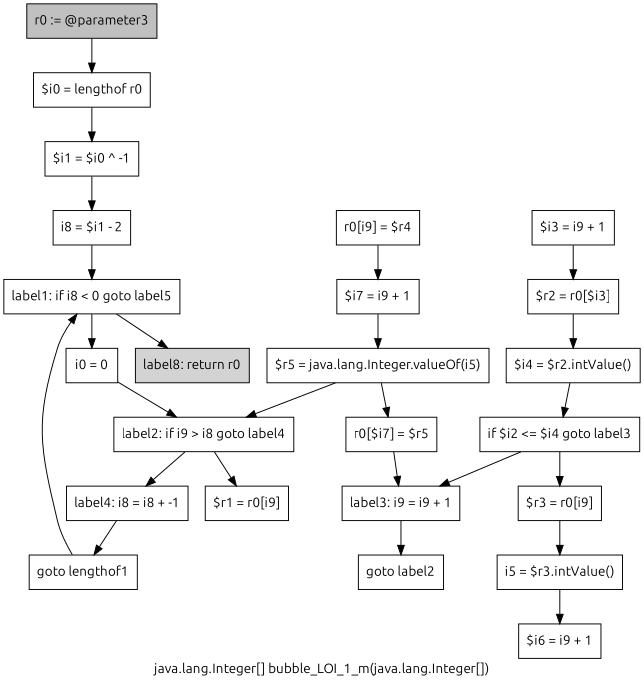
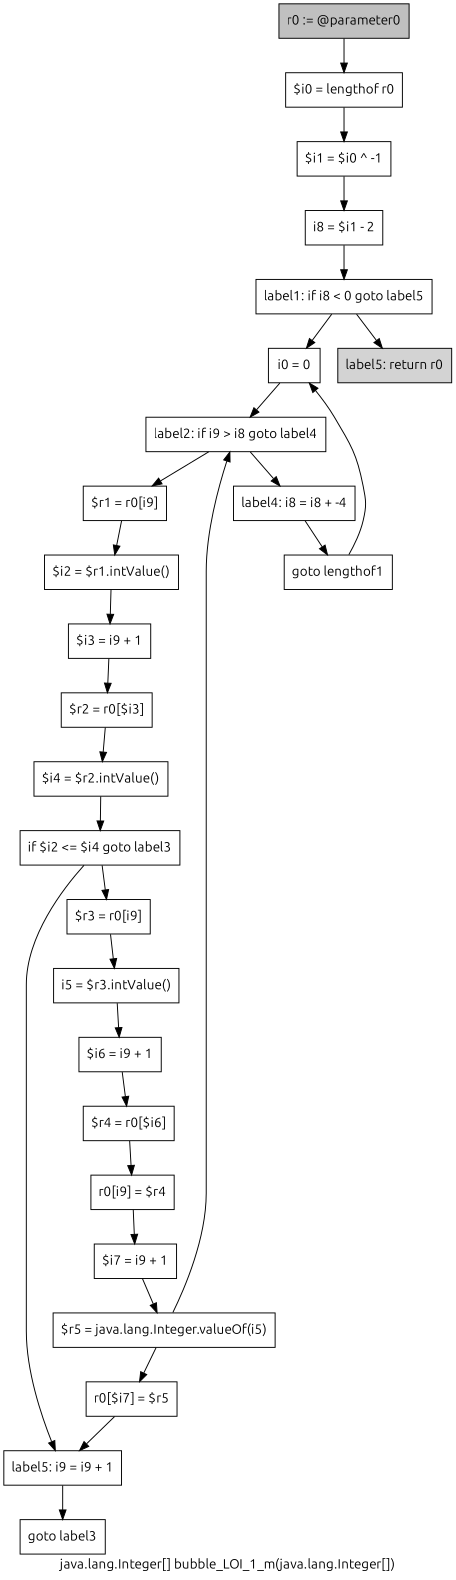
(92, 21) -> (344, 21)
(192, 366) -> (395, 366)
(43, 438) -> (359, 469)
(127, 503) -> (294, 503)
(401, 503) -> (63, 1468)
none -> (111, 572)
(401, 572) -> (63, 1537)
none -> (129, 1123)
